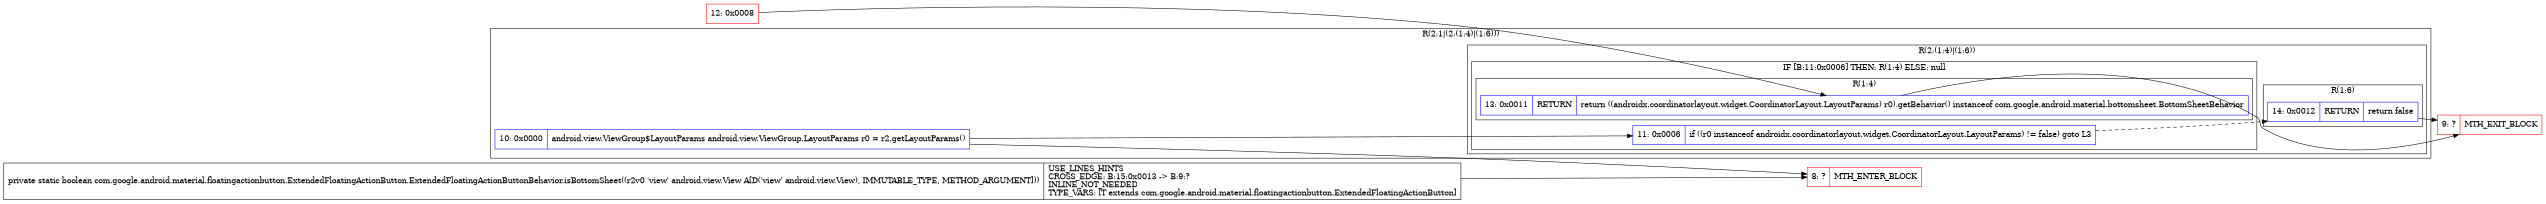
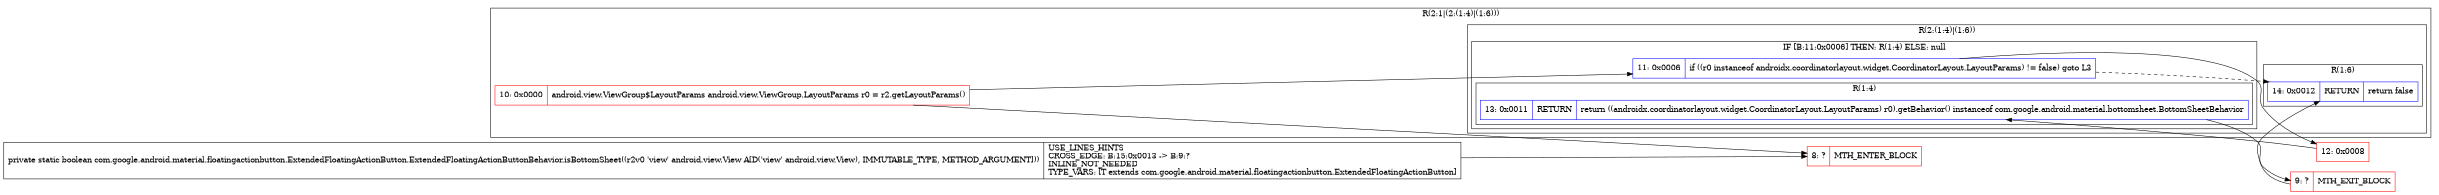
none -> (2155, 55)
(2425, 119) -> (2273, 128)
(732, 139) -> (732, 95)
